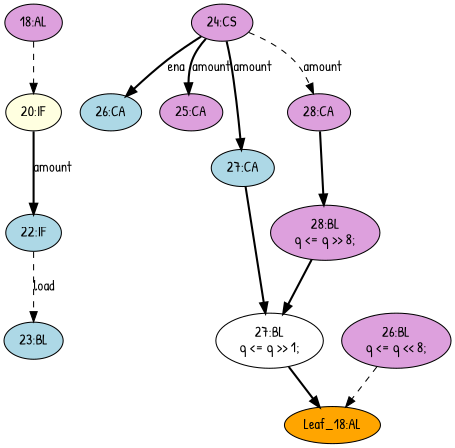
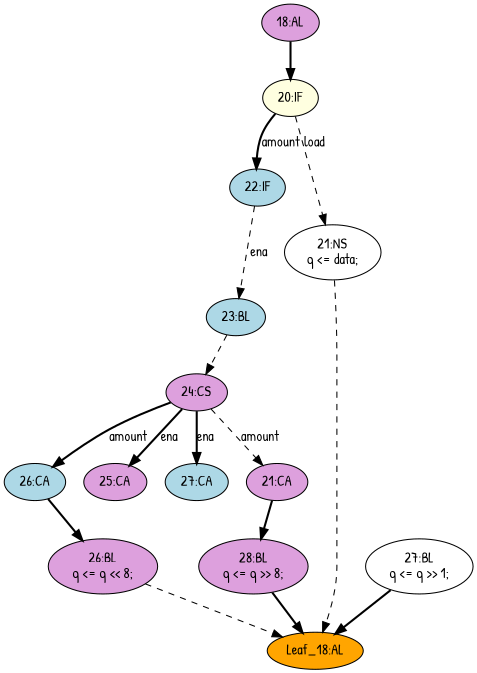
(34, 62) -> (291, 55)
(176, 68) -> (128, 437)
(211, 68) -> (169, 437)
(253, 68) -> (205, 437)
(319, 112) -> (277, 482)
(255, 245) -> none
none -> (333, 252)
(300, 282) -> (284, 608)
(44, 287) -> (259, 252)
none -> (219, 350)
none -> (62, 516)
